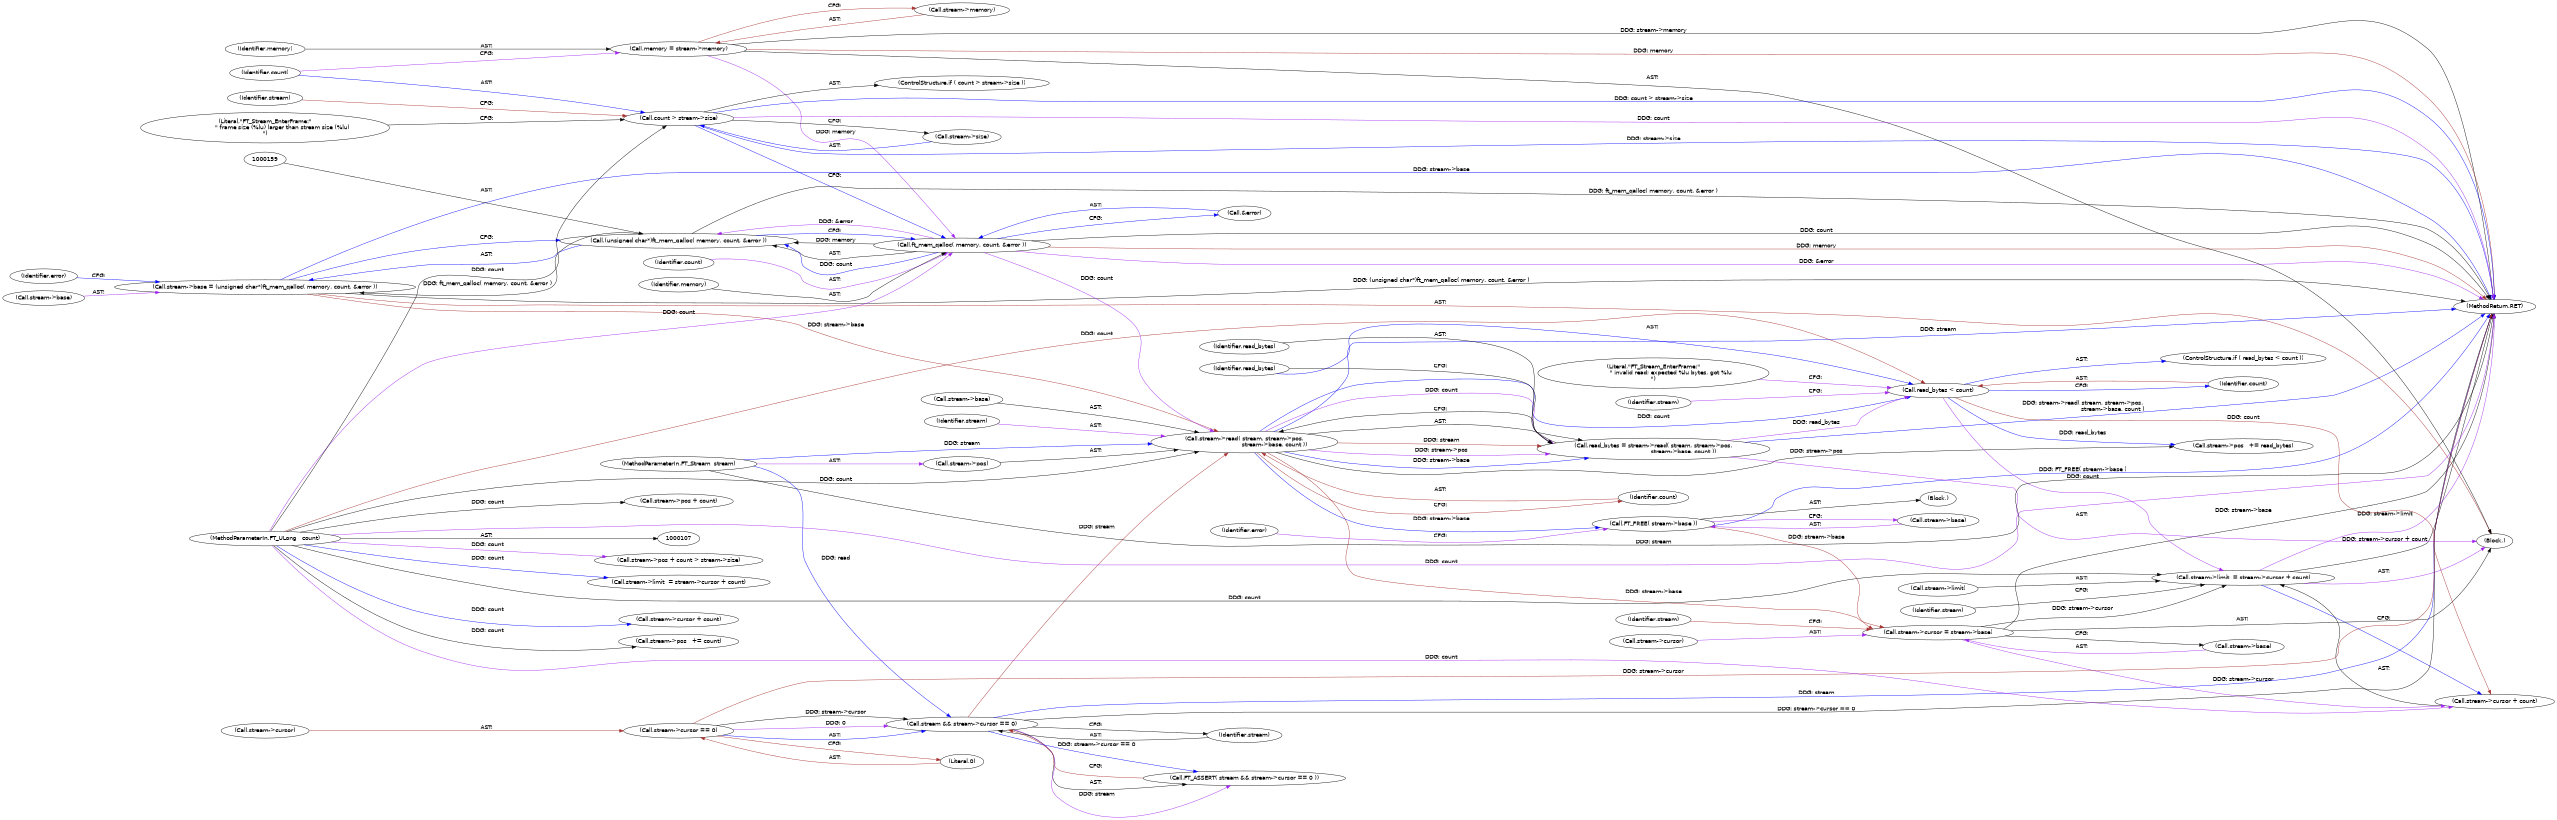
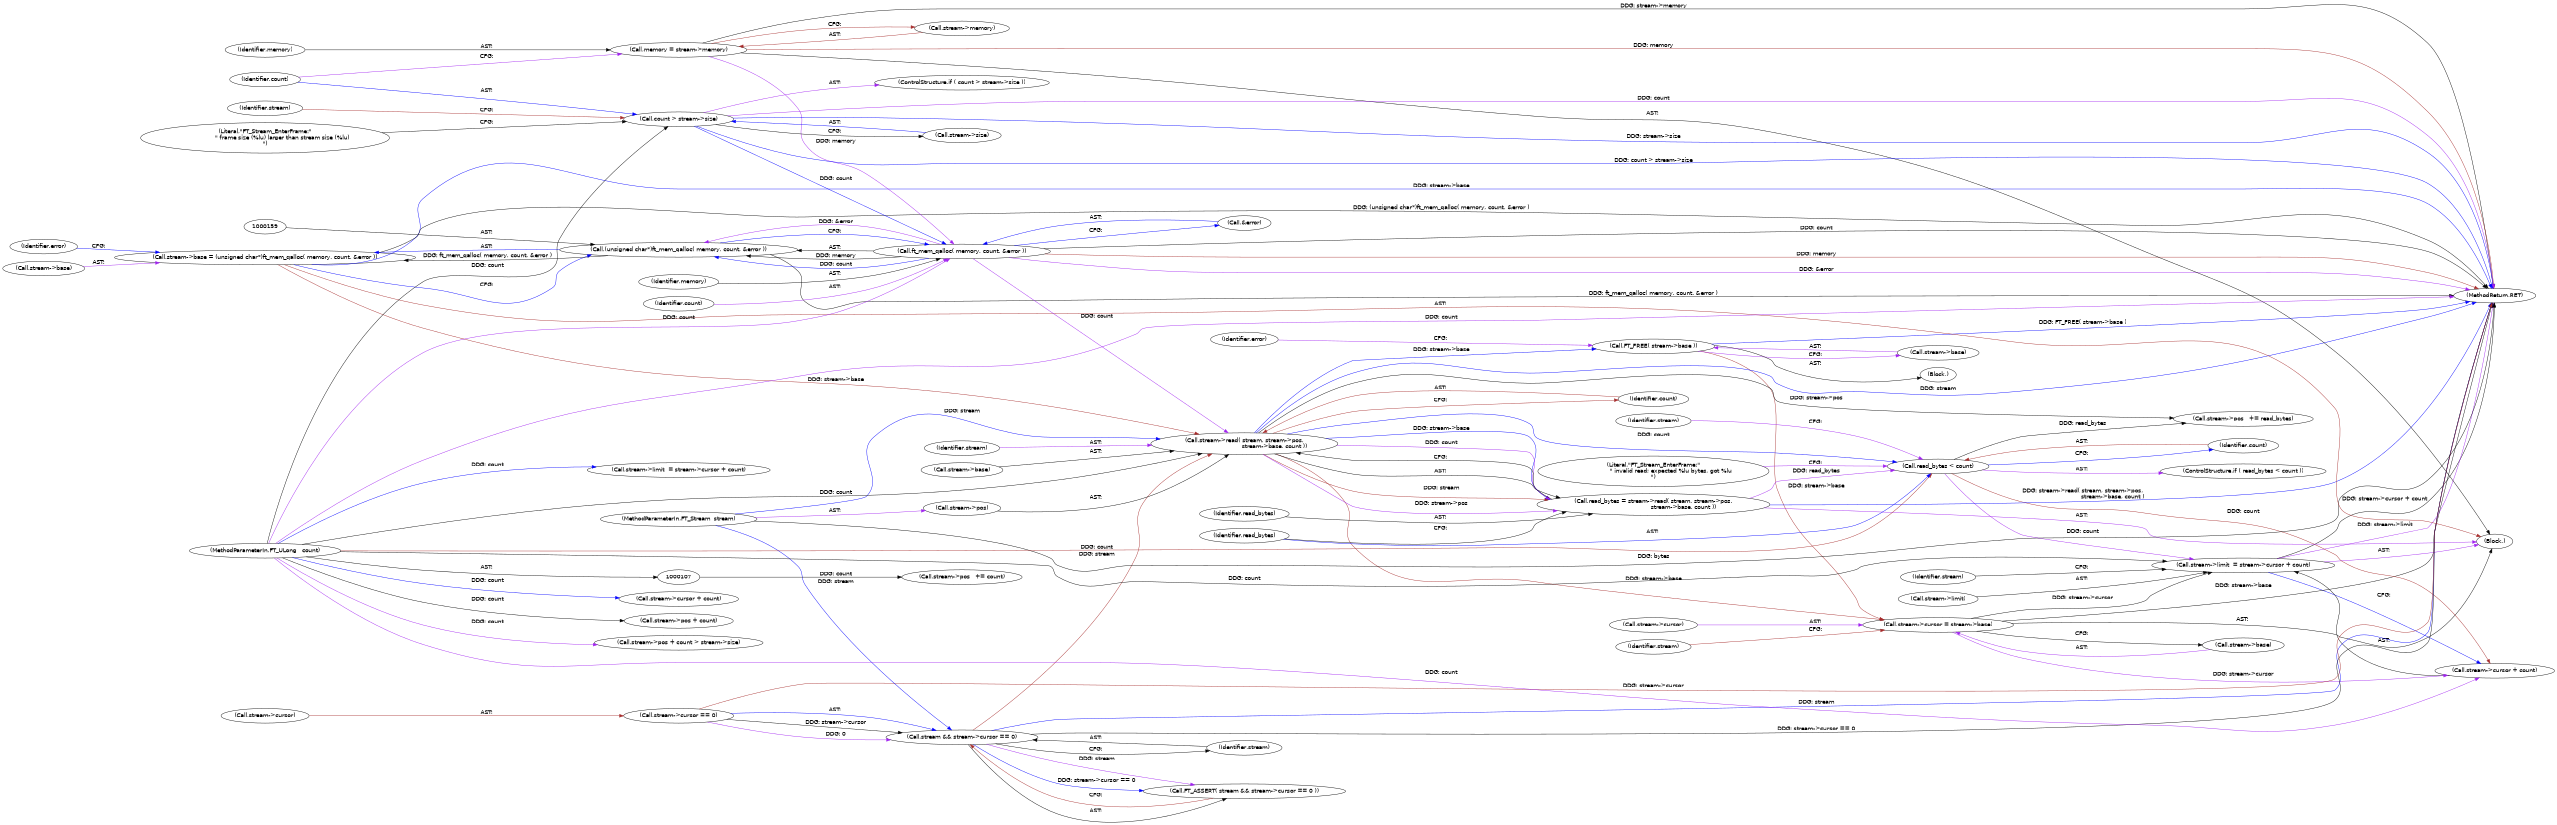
(788, 94) -> (788, 94)
(836, 175) -> (836, 179)
(2063, 369) -> (2071, 473)
(2054, 440) -> (2066, 432)
(1653, 542) -> (1653, 557)
(836, 558) -> (836, 582)
(441, 638) -> (799, 577)
(962, 762) -> none
